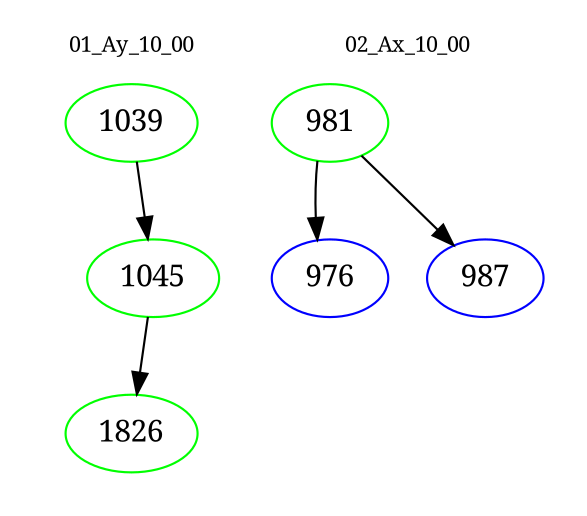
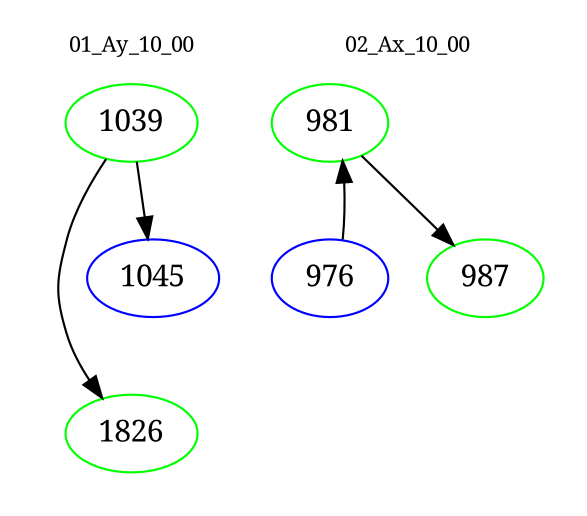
(316, 189) -> (344, 211)
(153, 278) -> (153, 278)
(485, 278) -> (485, 278)
(144, 345) -> (60, 268)
